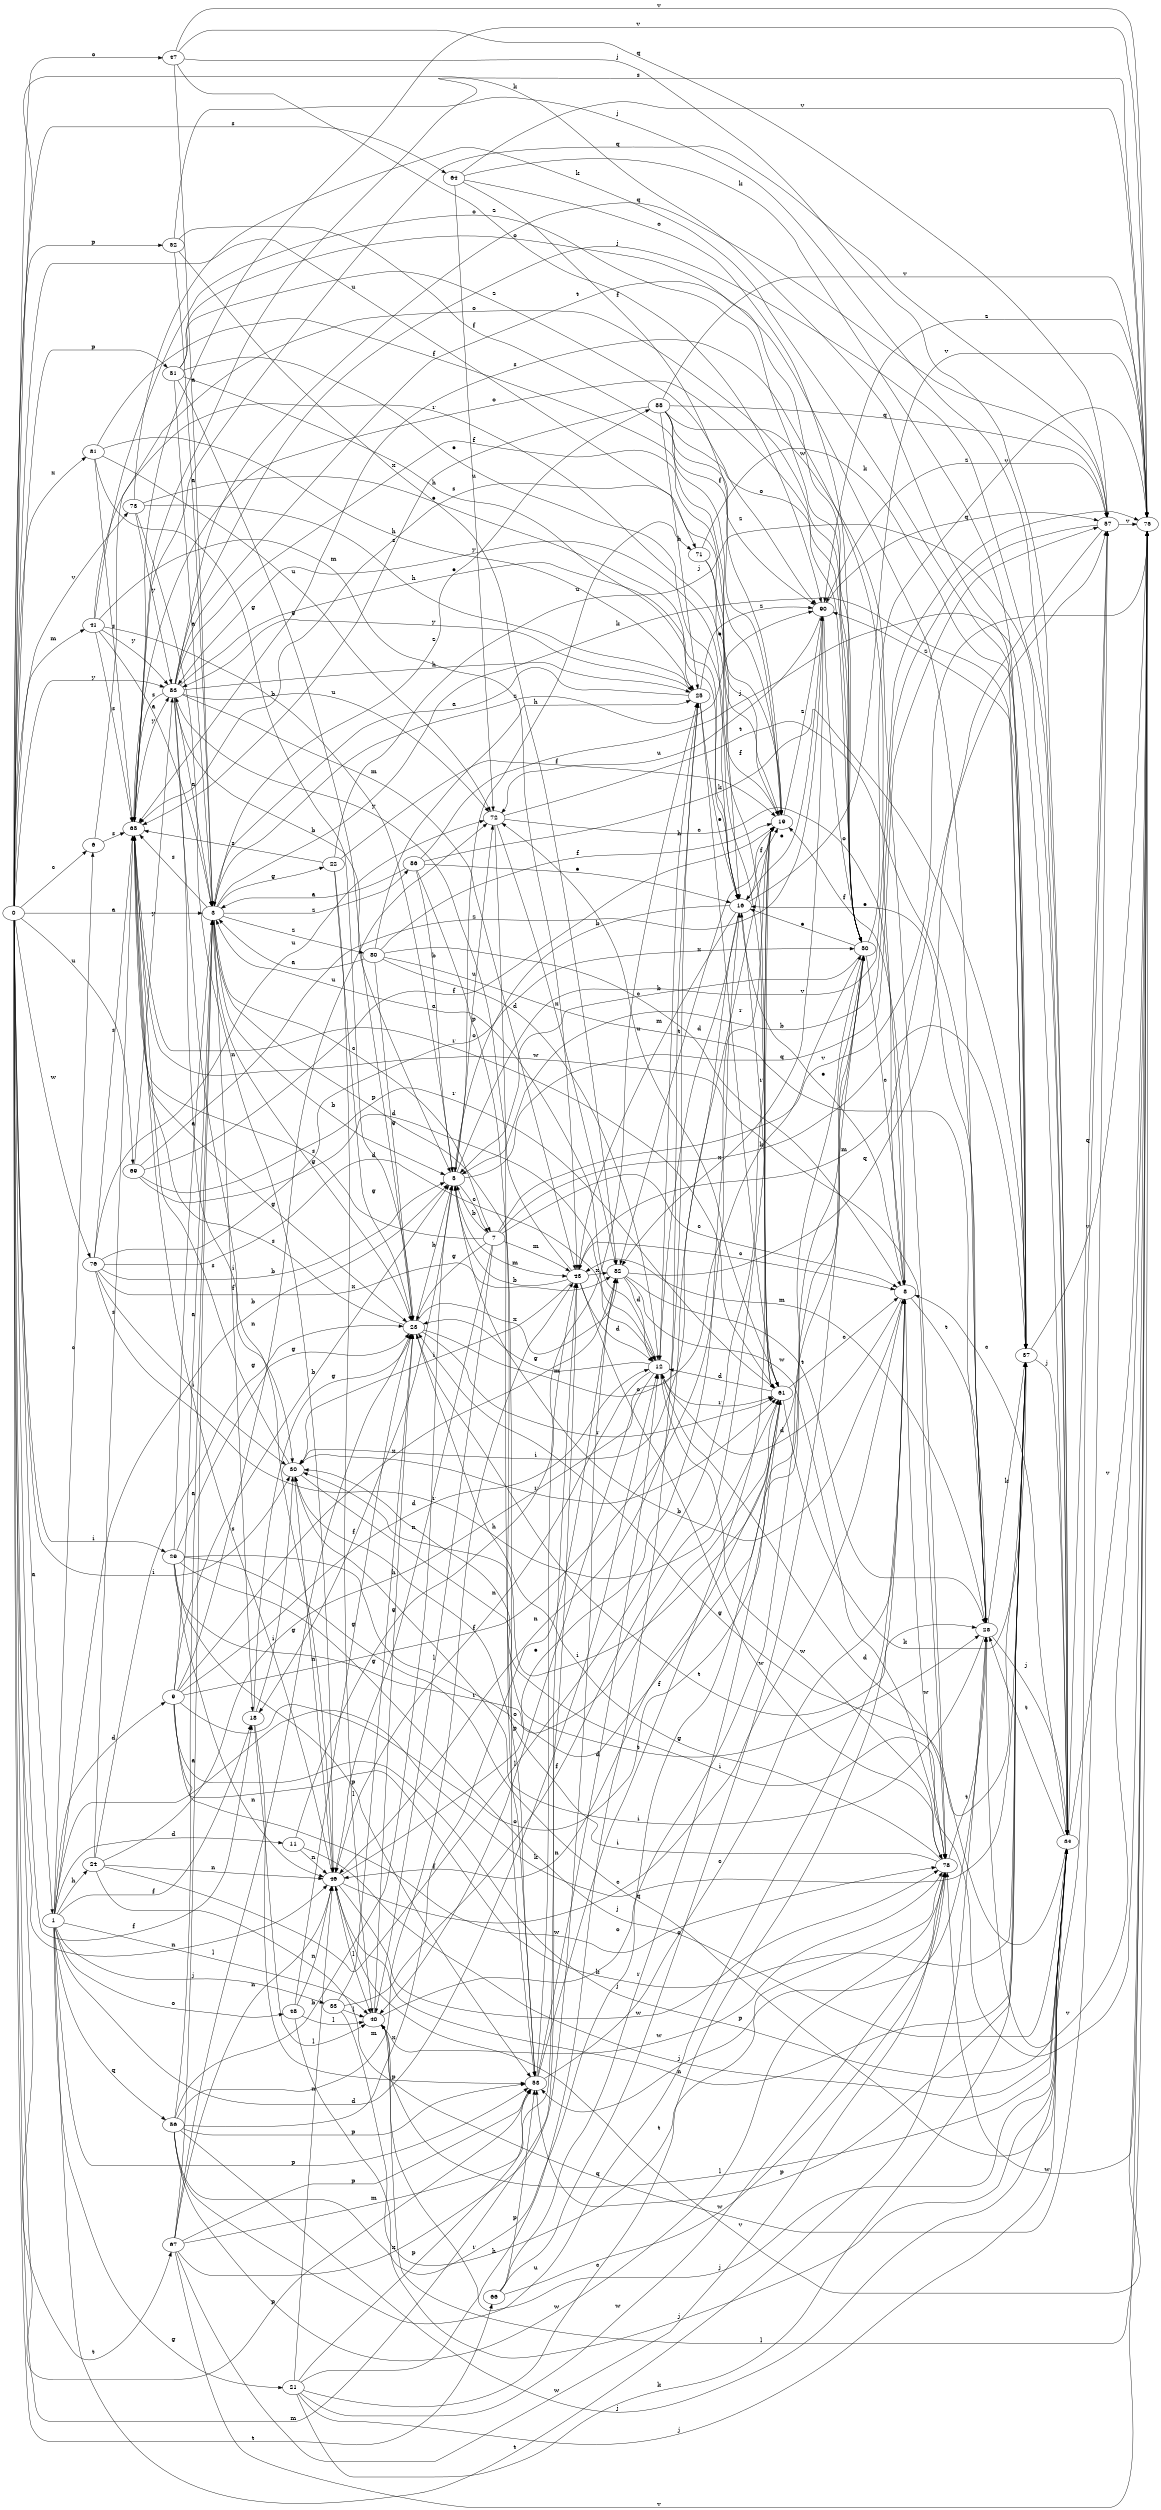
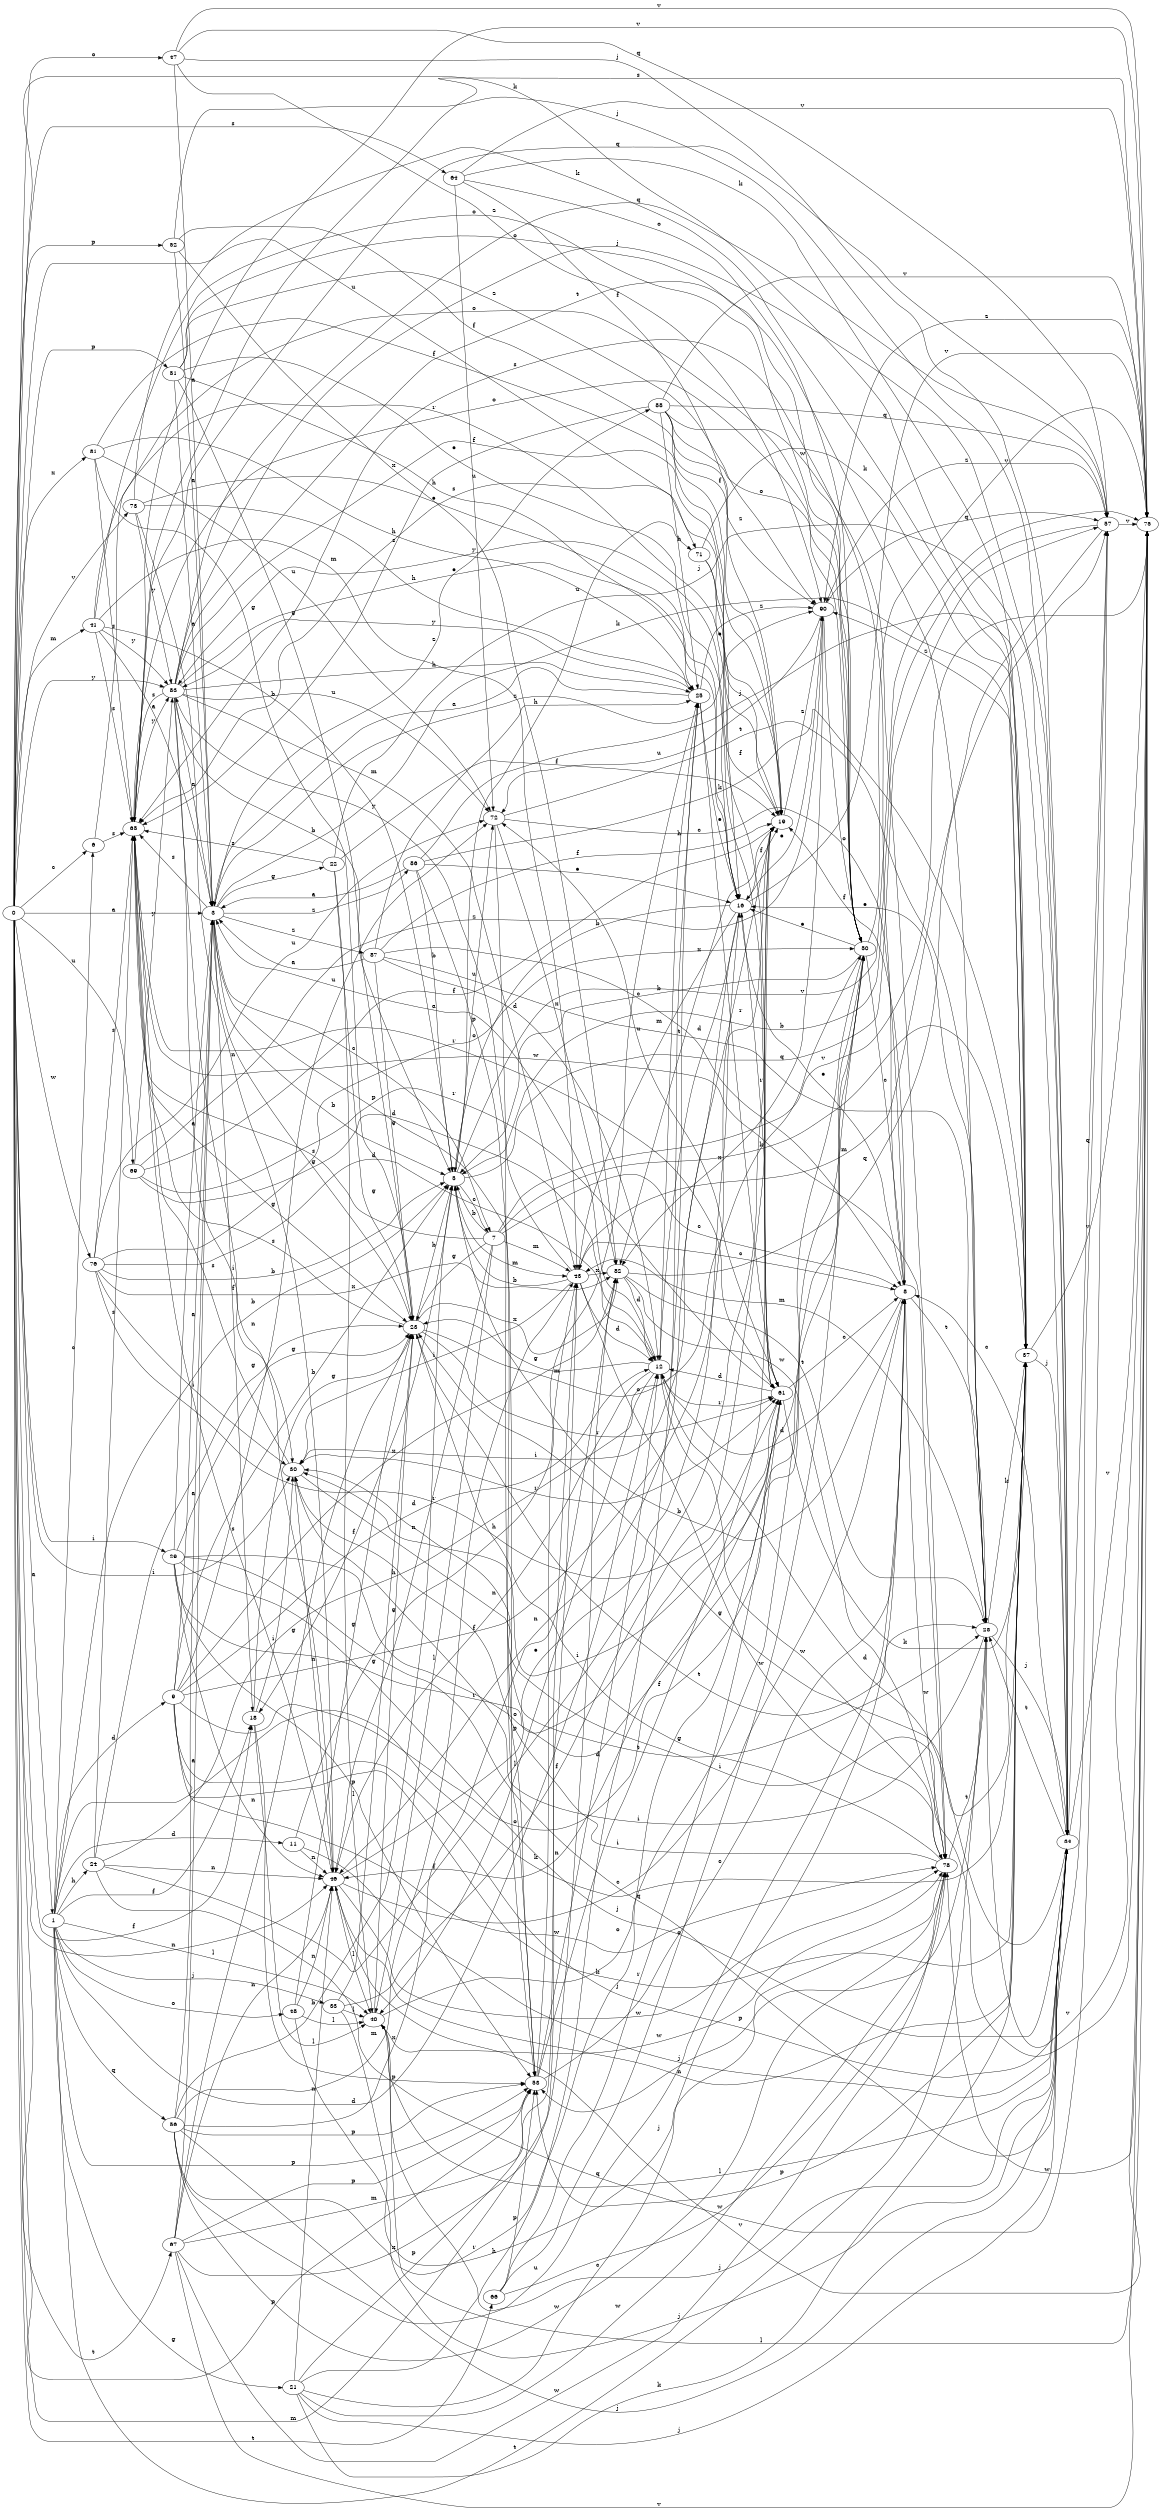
(374, 955) -> (374, 955)
(659, 2128) -> (659, 2128)
